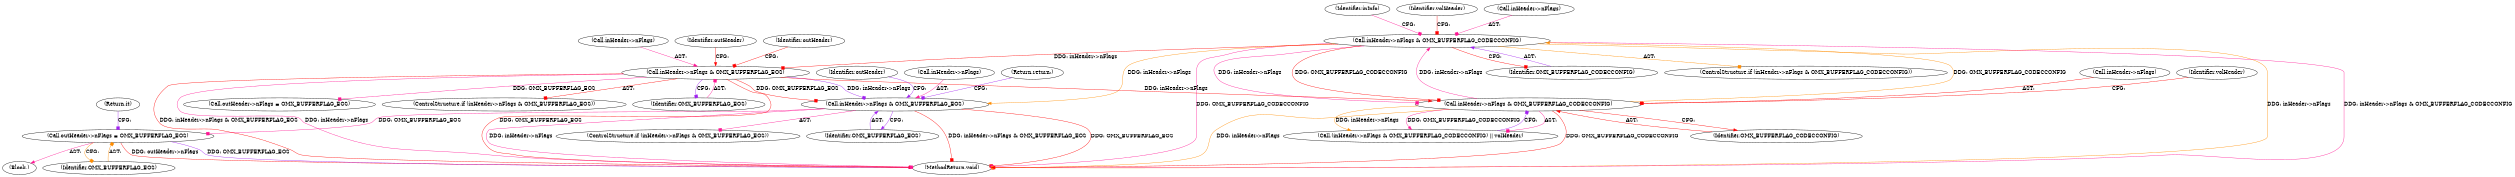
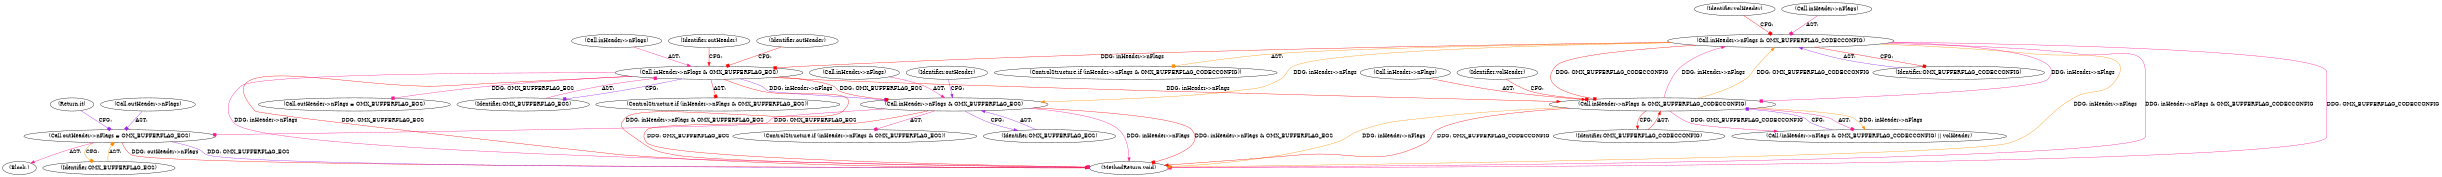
(1357, 9) -> none
(1032, 73) -> none
none -> (148, 104)
